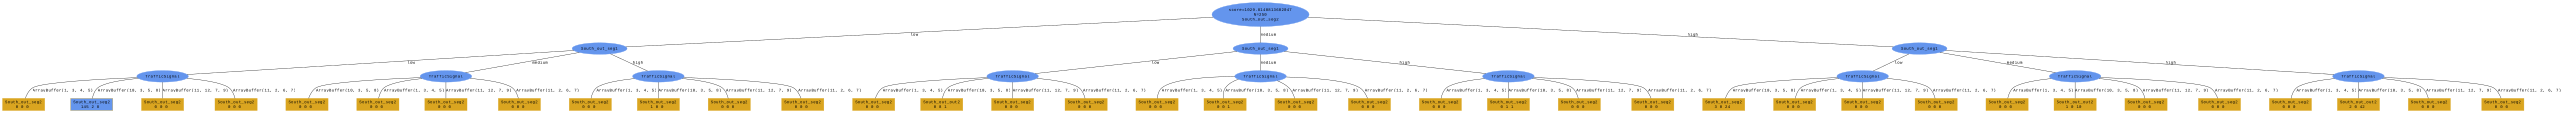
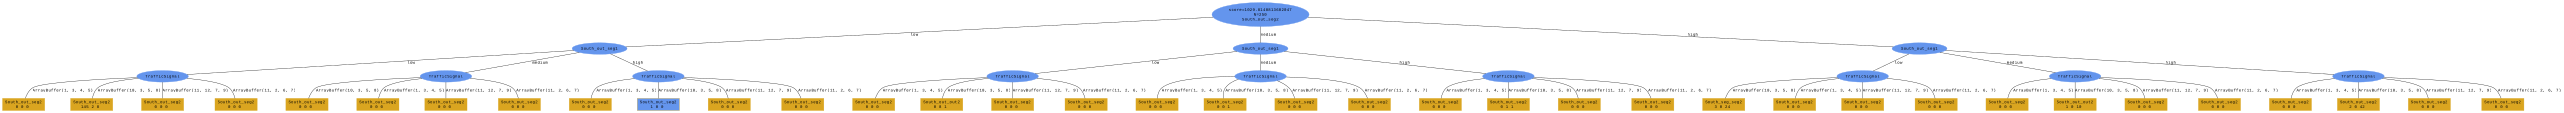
(92, 104) -> (92, 104)
(658, 104) -> (658, 104)
(1724, 104) -> (1724, 104)
(2358, 104) -> (2358, 104)
